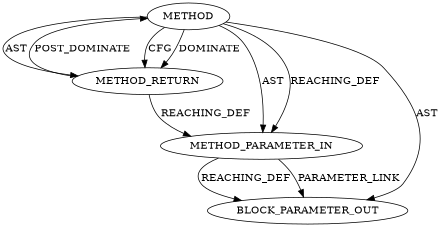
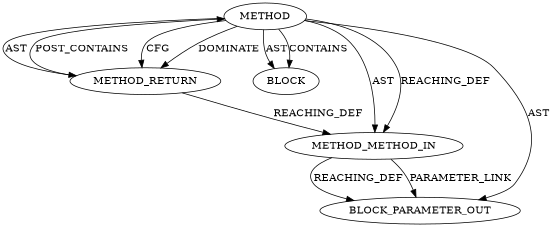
(83, 49) -> (82, 49)
none -> (286, 81)
(261, 146) -> (374, 146)
